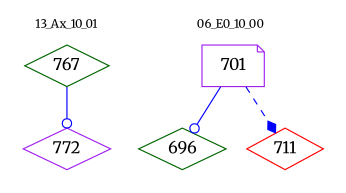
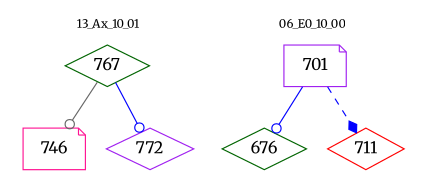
none -> (54, 149)
(182, 149) -> (264, 149)
